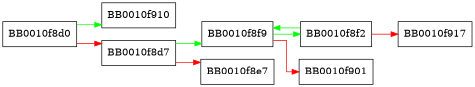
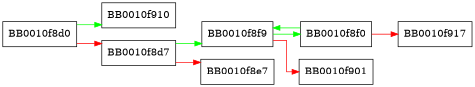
(336, 34) -> (336, 34)
